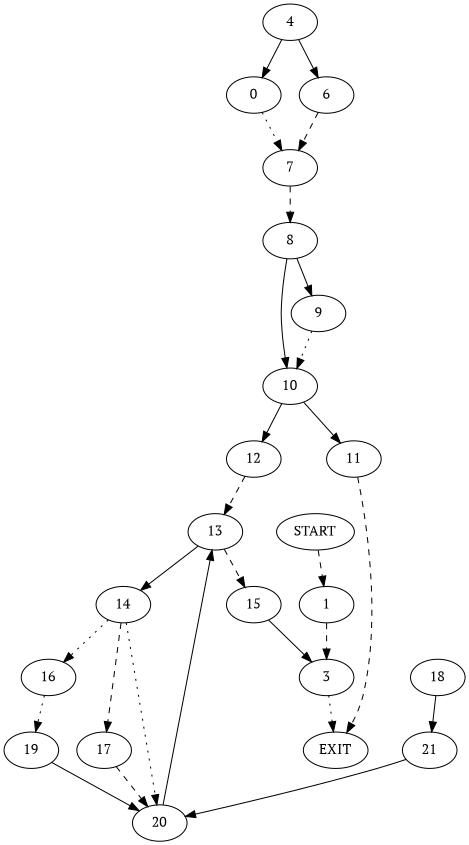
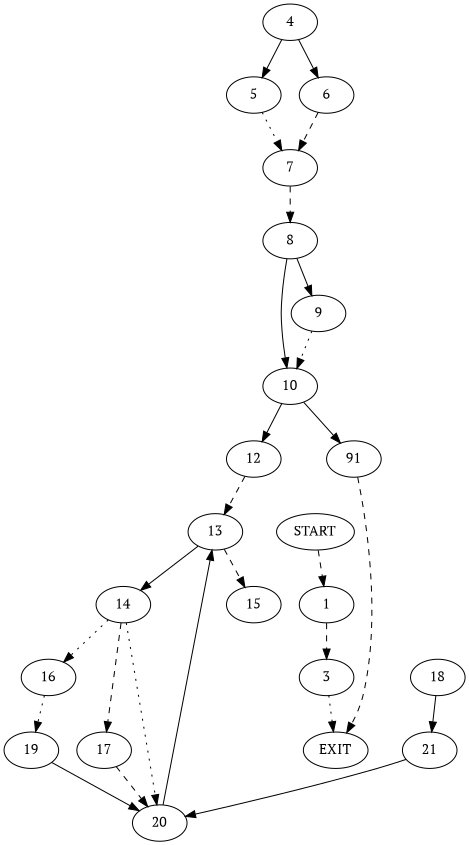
(254, 95) -> (254, 95)
(354, 459) -> (354, 459)
(286, 637) -> none
